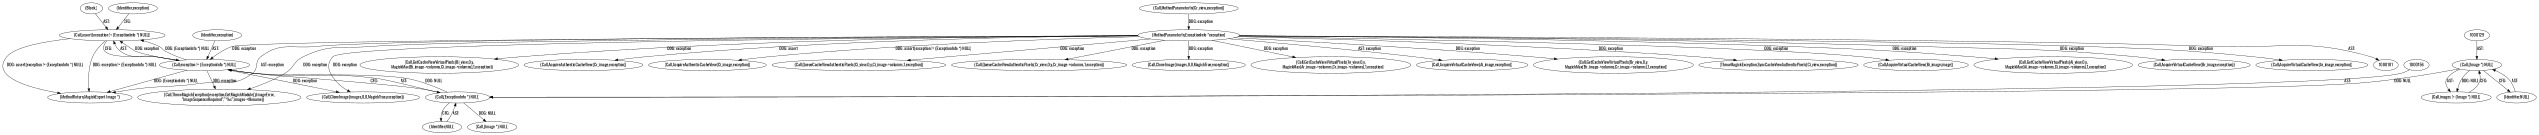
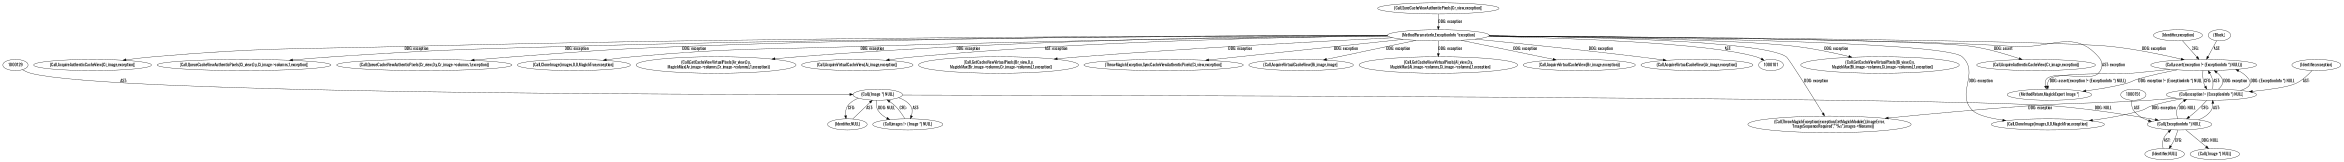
(1189, 8) -> (1438, 8)
(674, 39) -> (1922, 40)
(934, 49) -> (417, 49)
(149, 81) -> none
